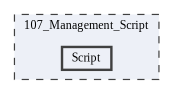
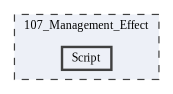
(87, 26) -> (87, 26)
